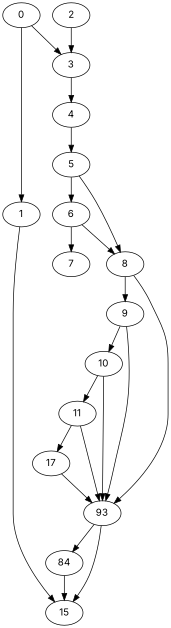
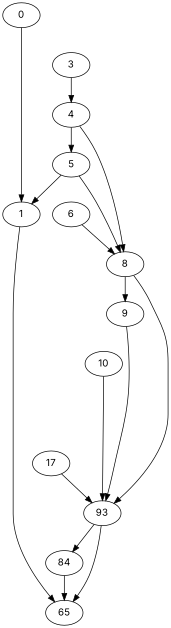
(71, 15) -> none
(44, 38) -> none
none -> (108, 183)
(71, 186) -> (49, 187)
(71, 264) -> none
(116, 336) -> none
(77, 414) -> none
(64, 613) -> (64, 613)
